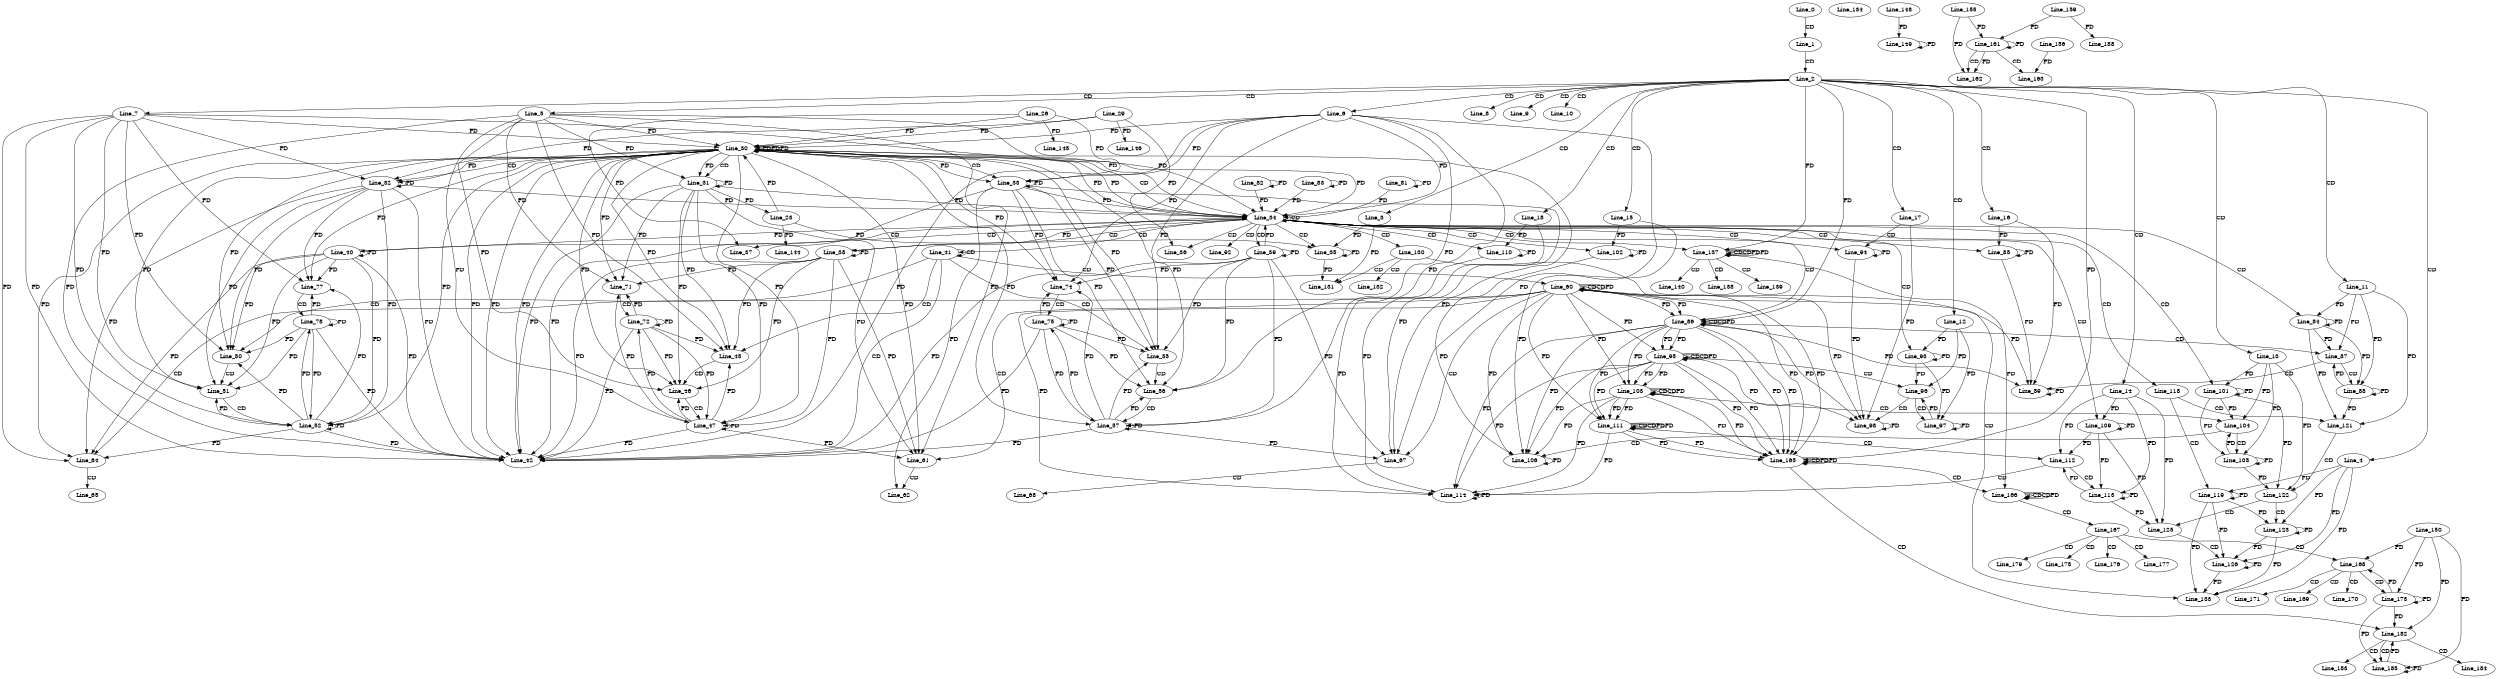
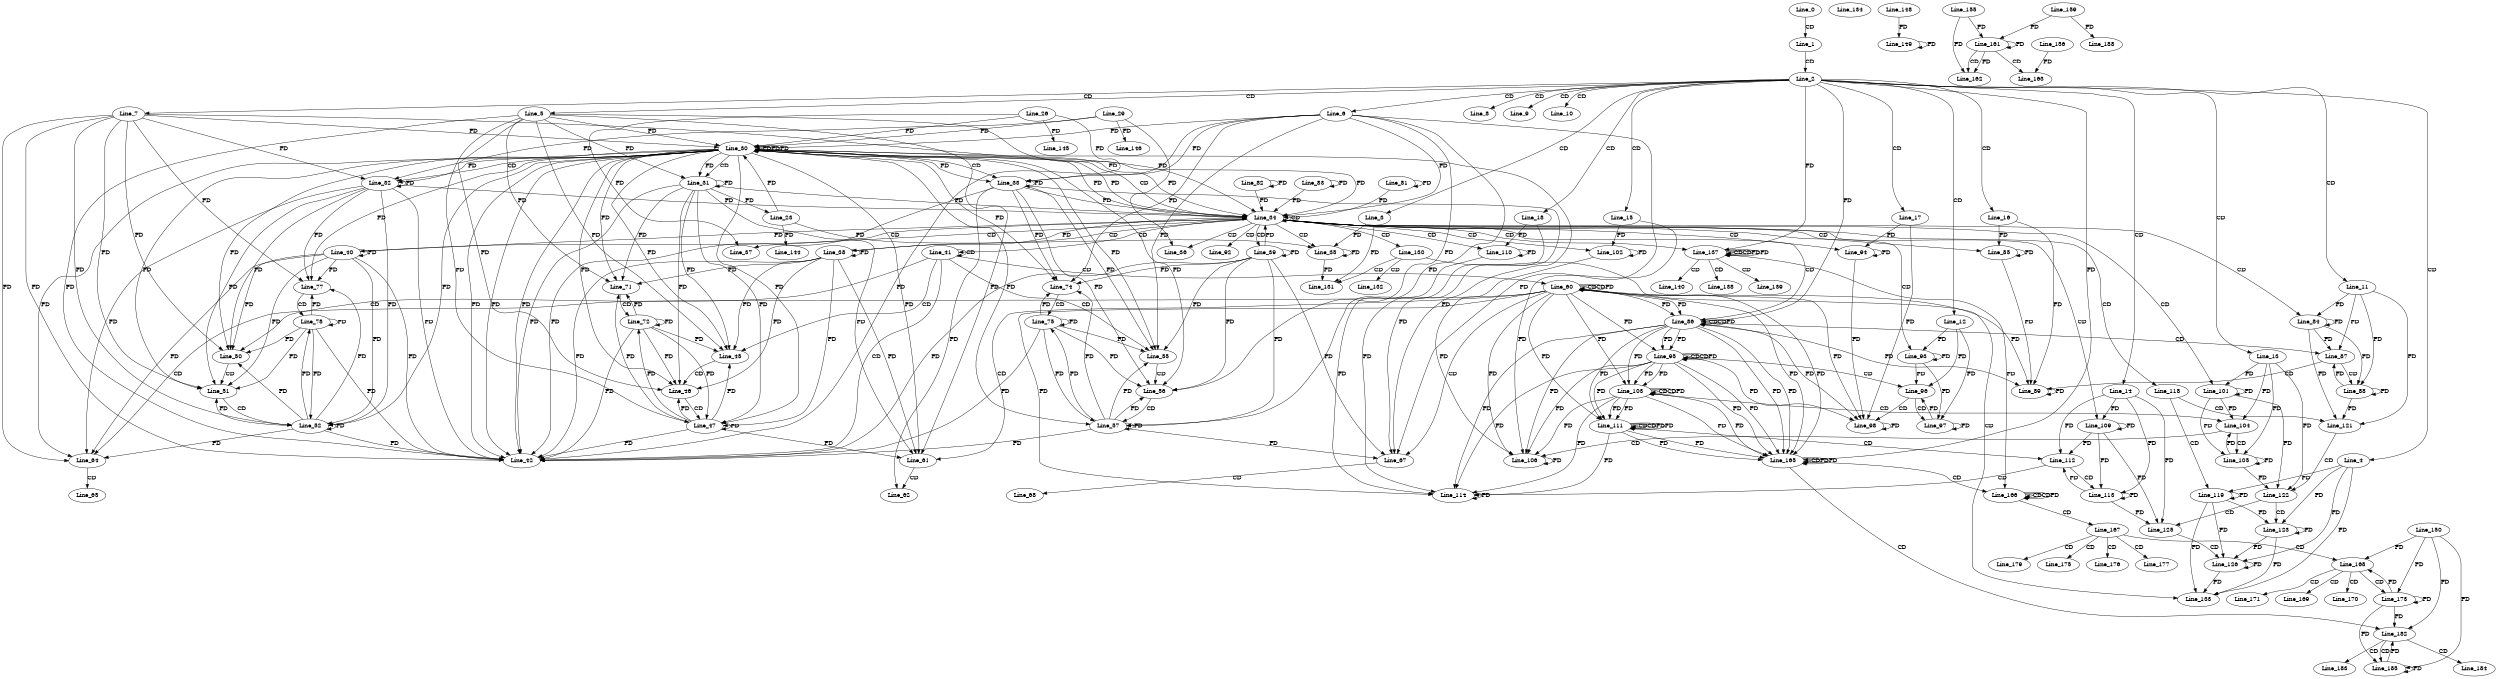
(1891, 235) -> (1891, 235)
